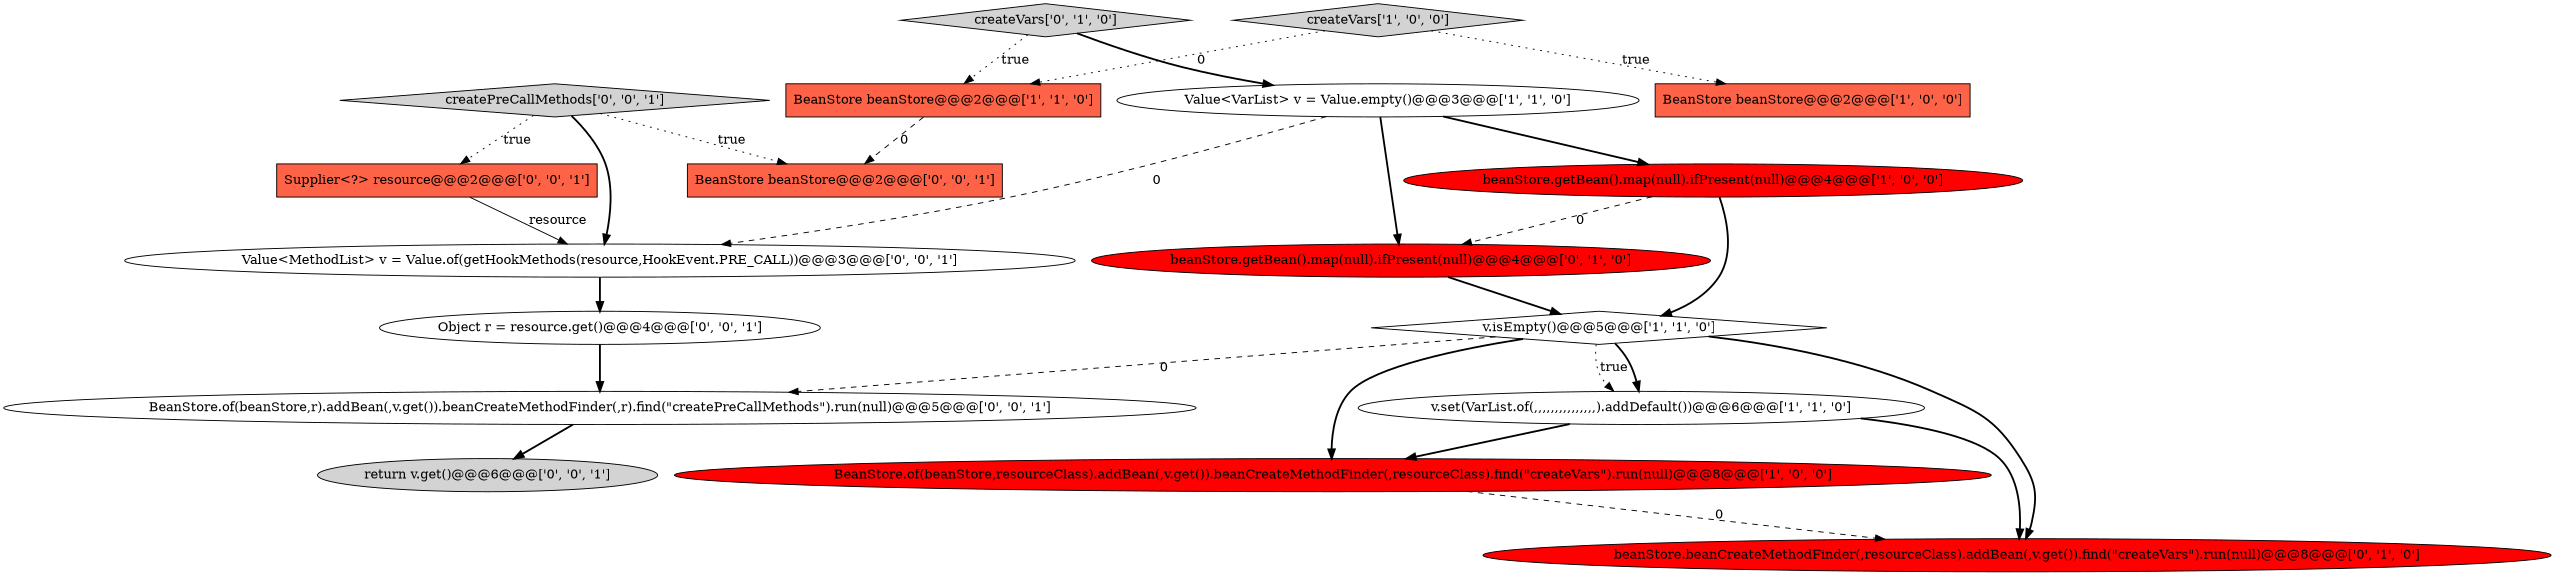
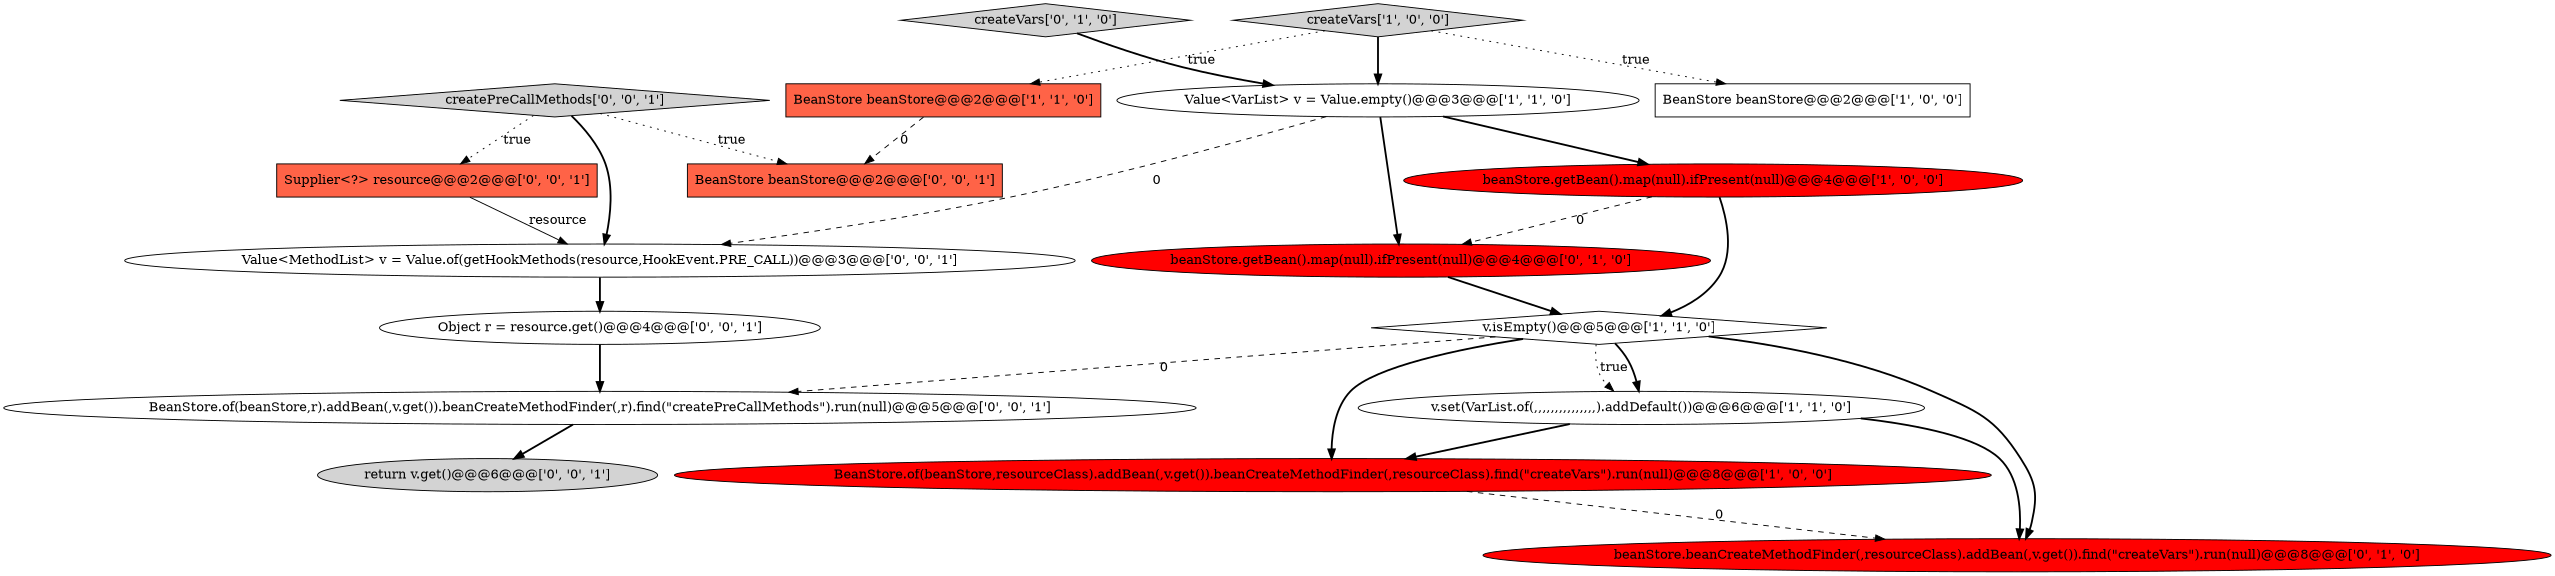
(1000, 56) -> none
none -> (1378, 56)
(1202, 60) -> (1202, 60)
(1813, 100) -> (1813, 100)
